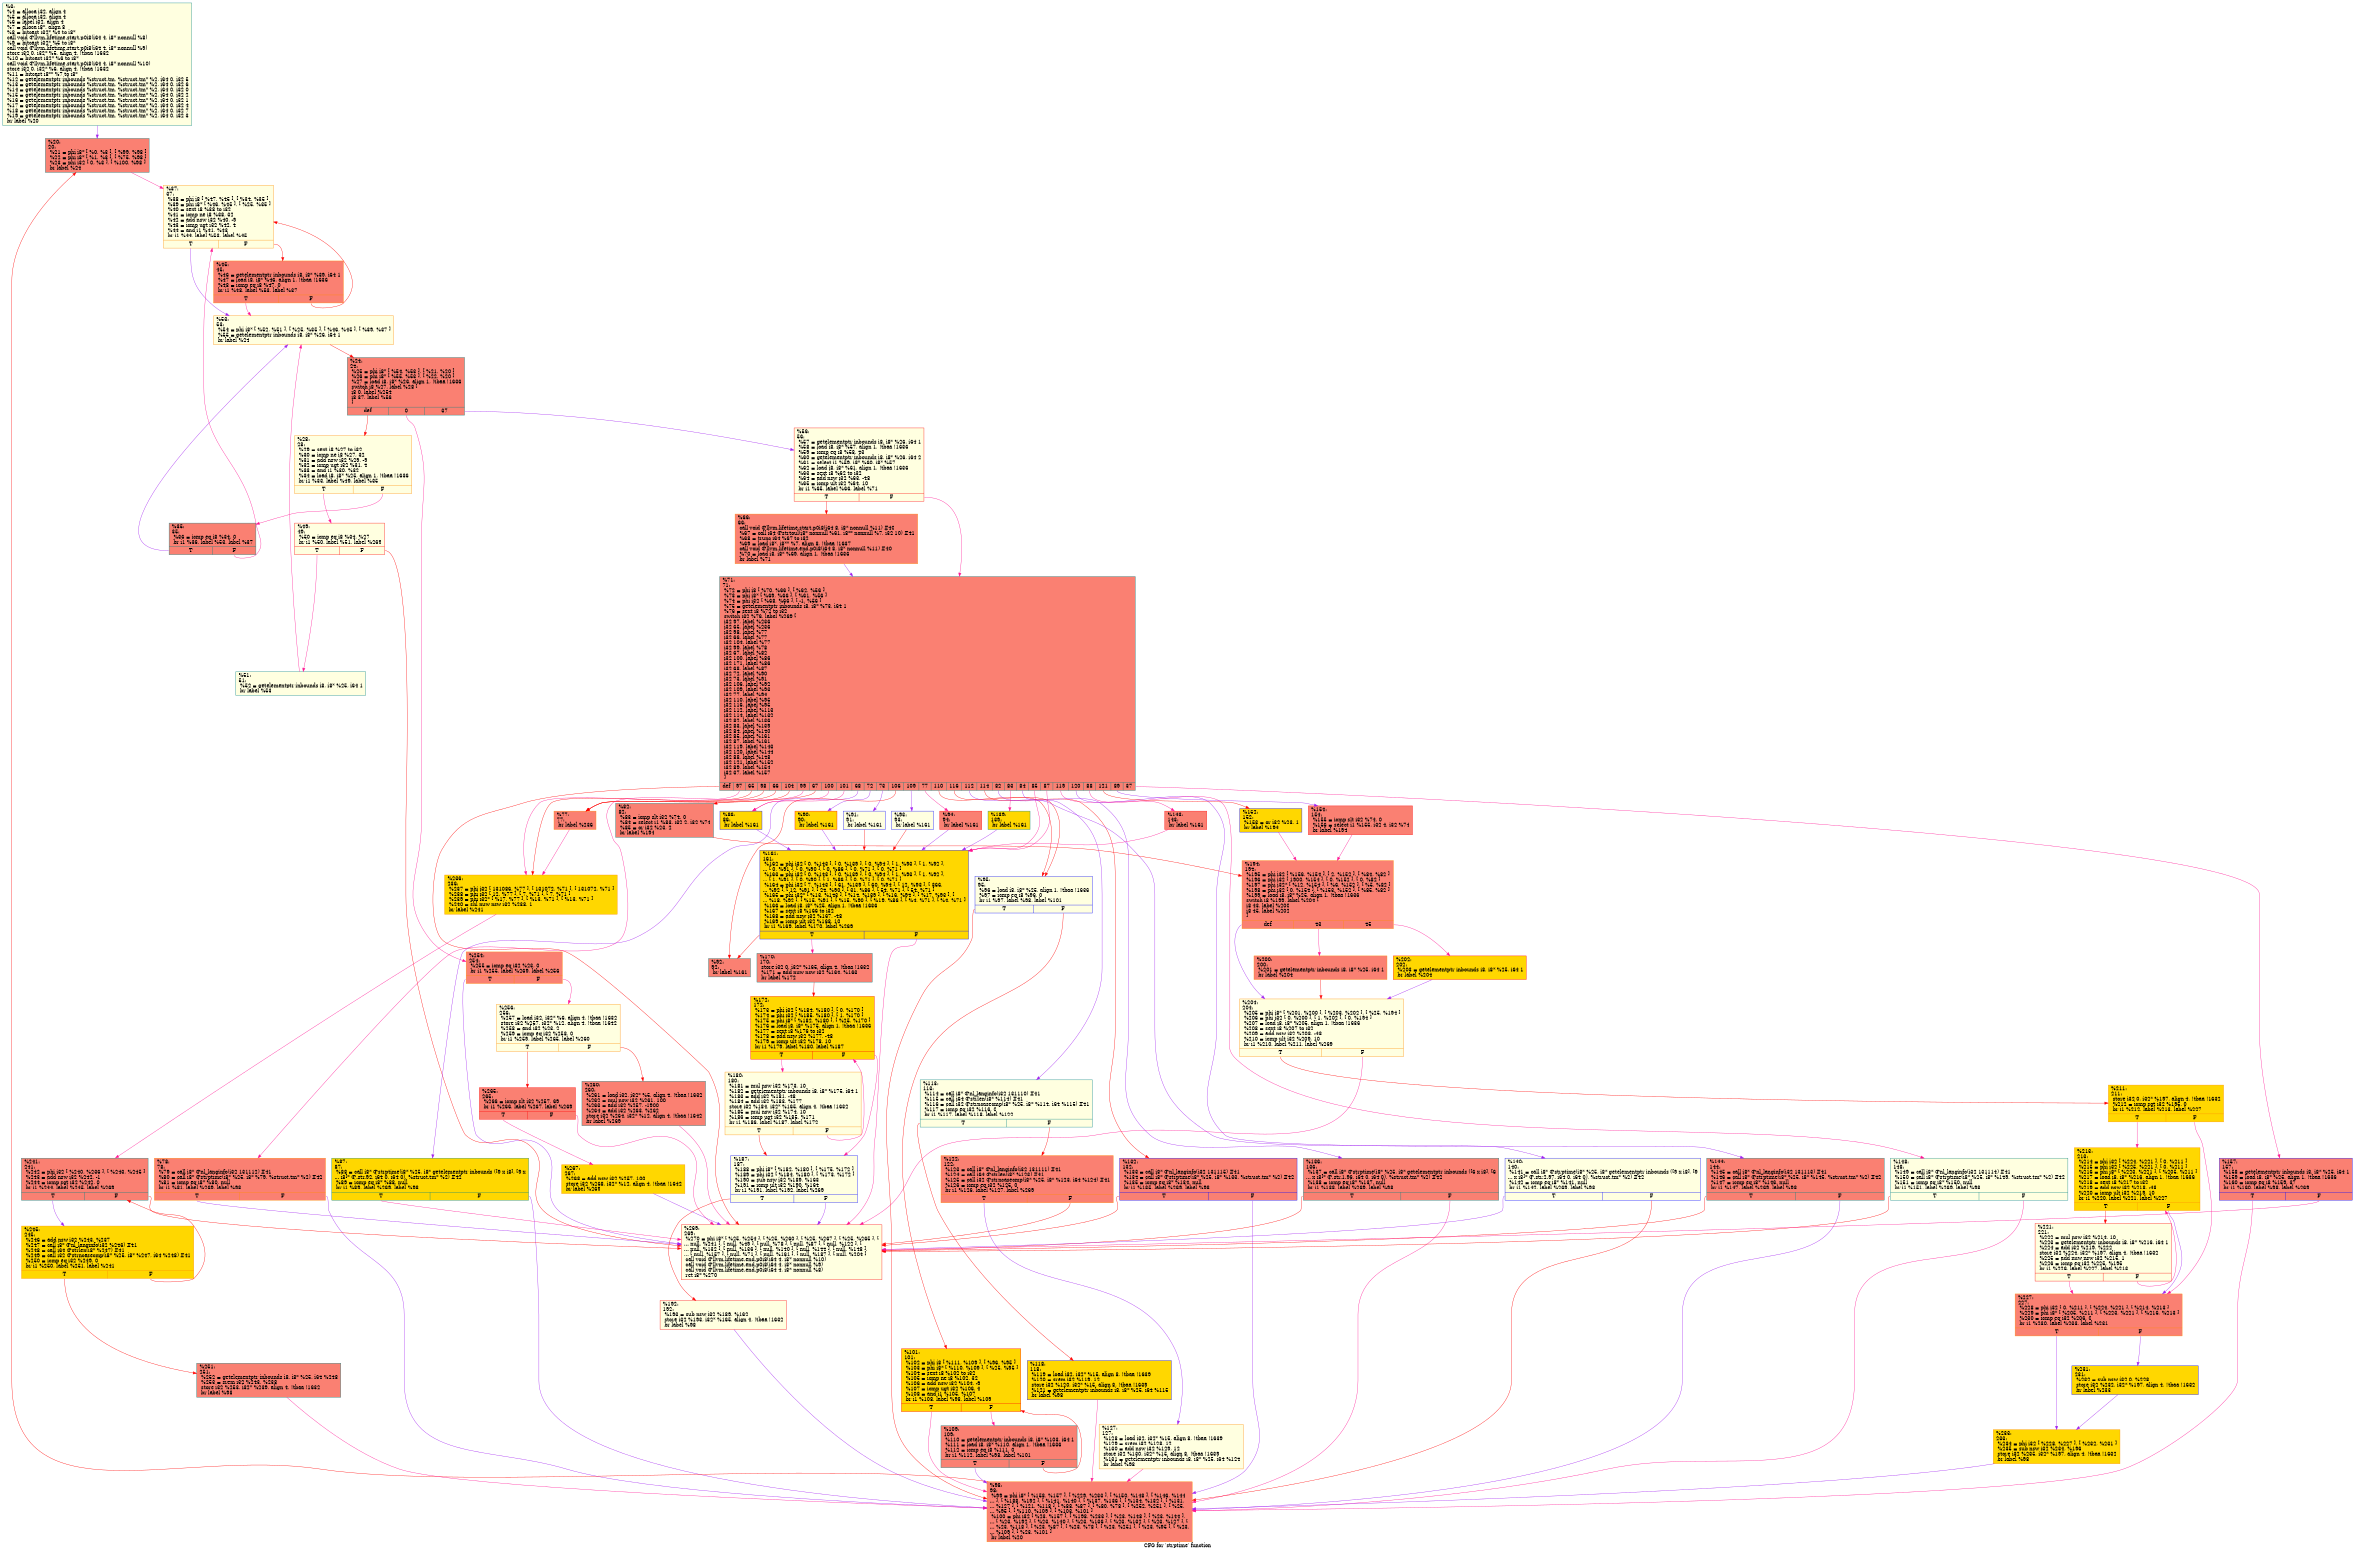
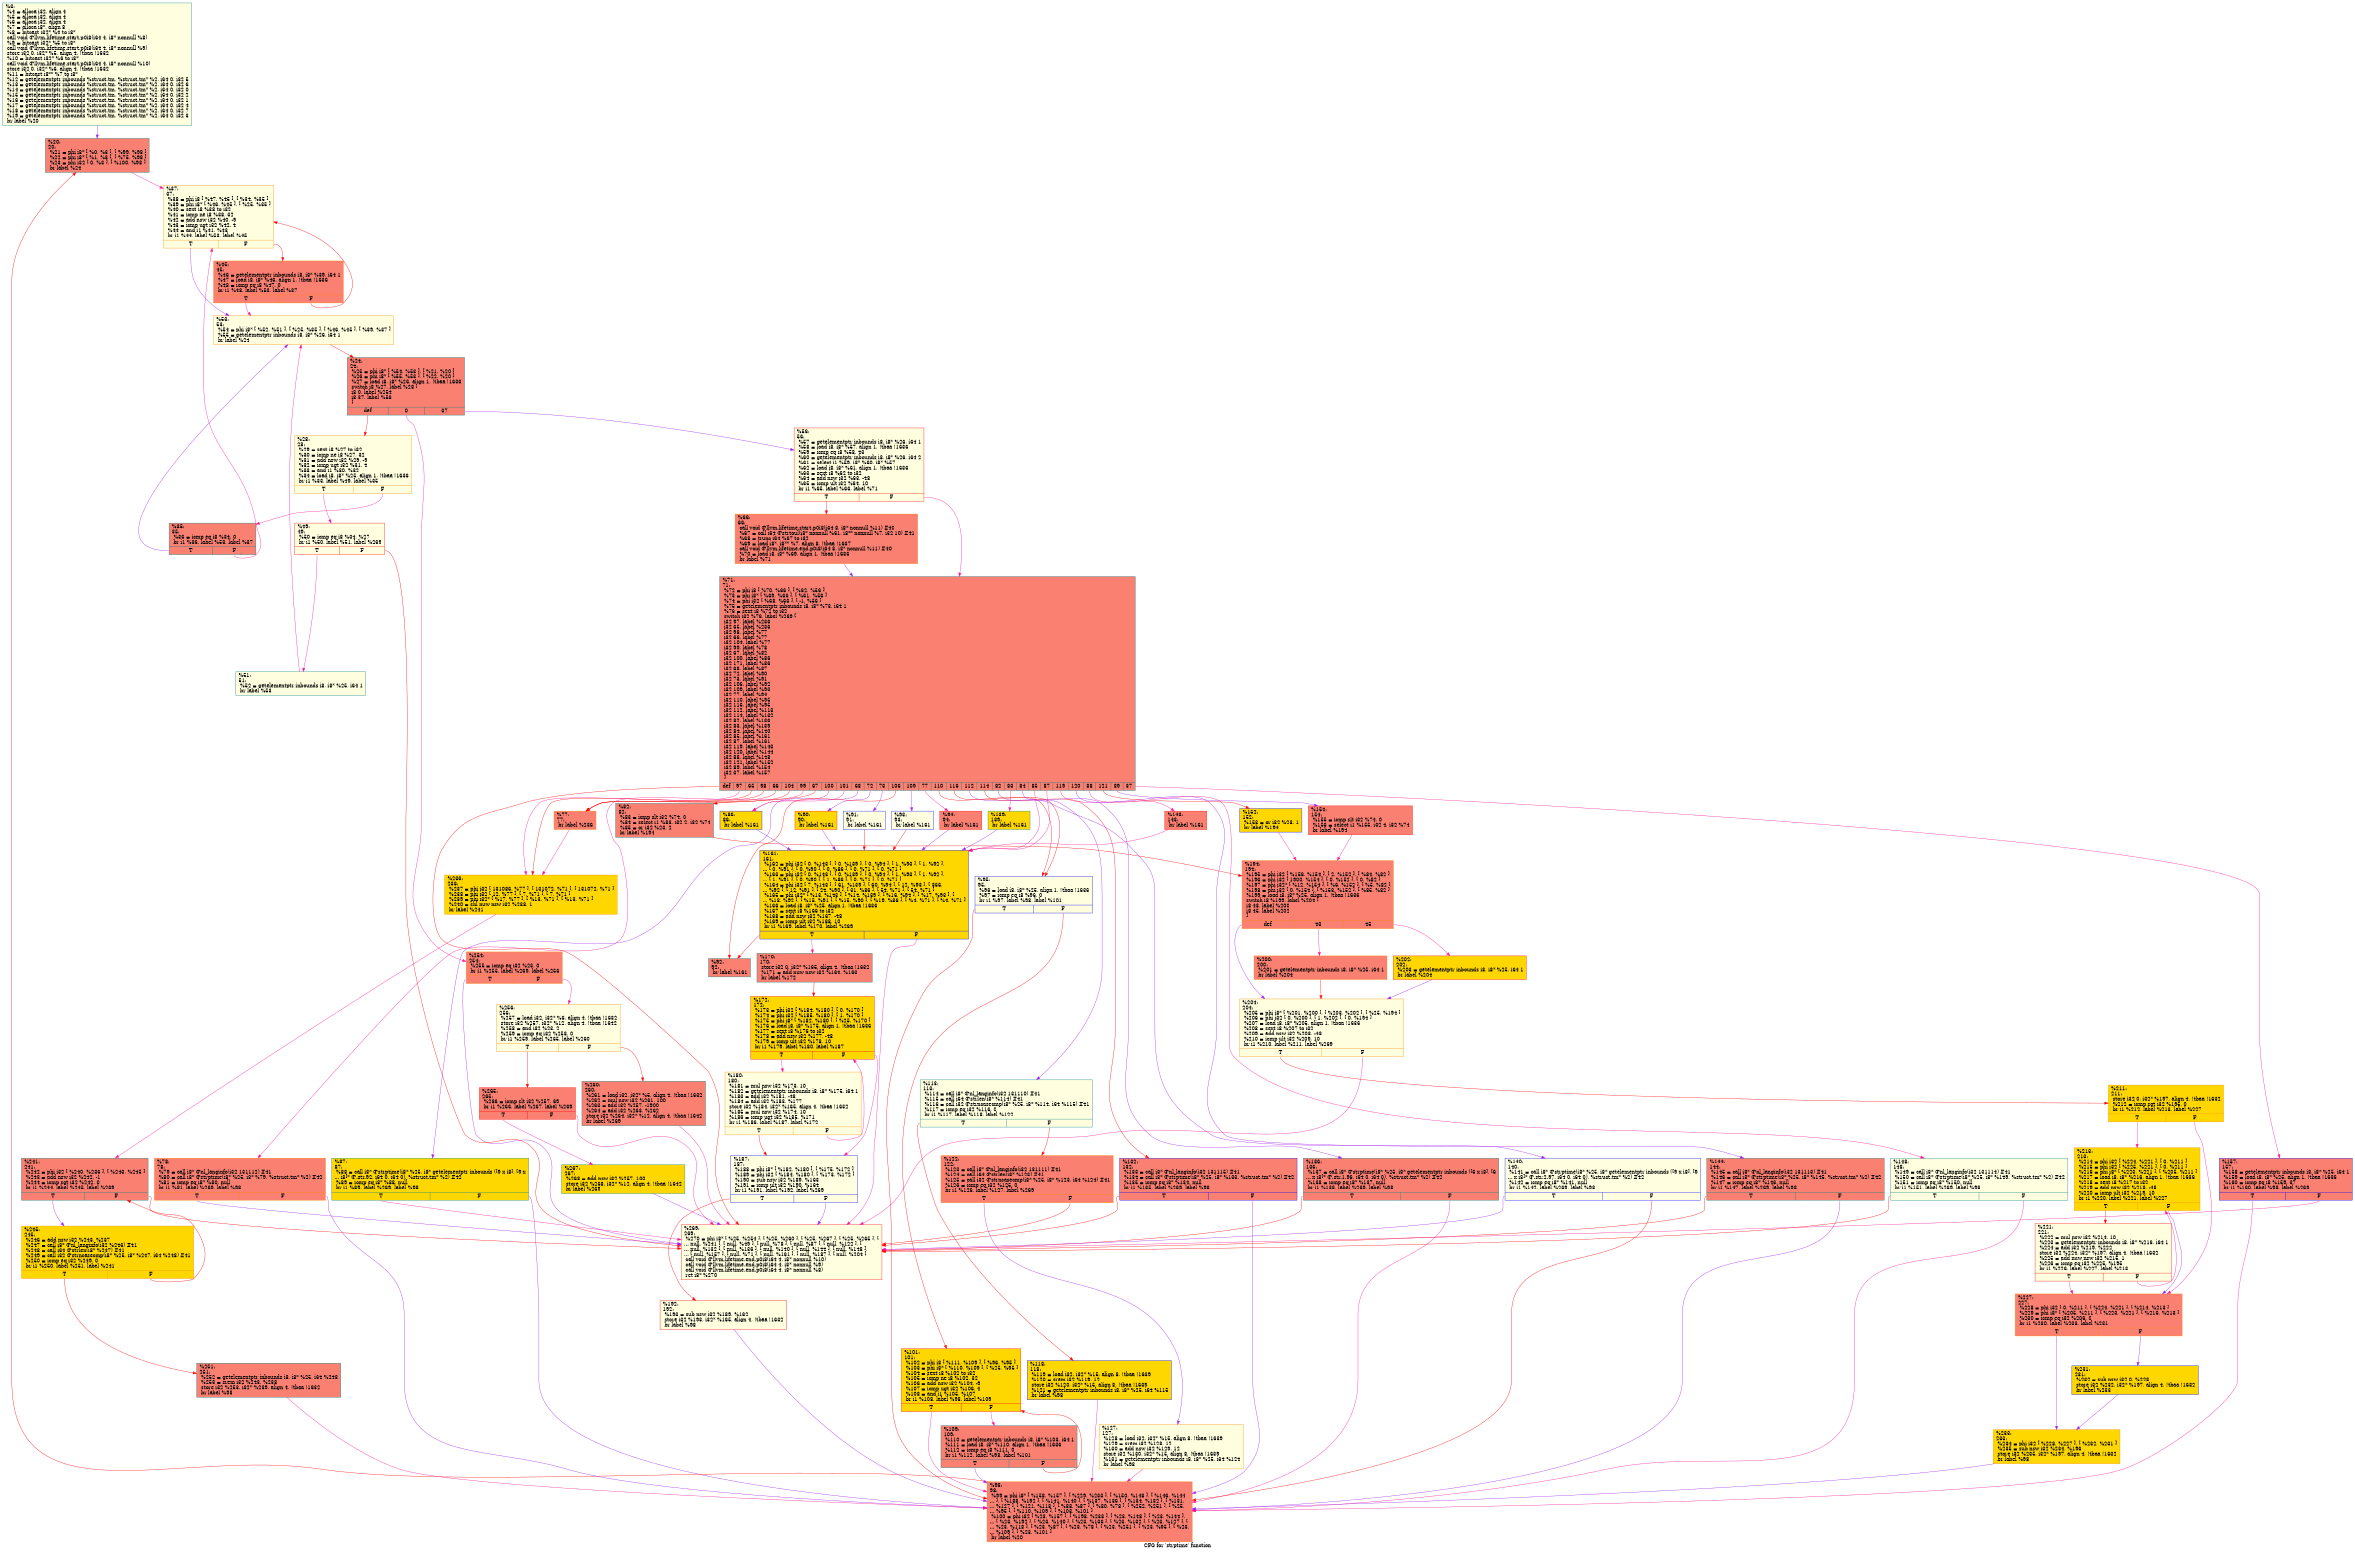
(35, 22) -> (36, 22)
(623, 1179) -> (623, 1179)
